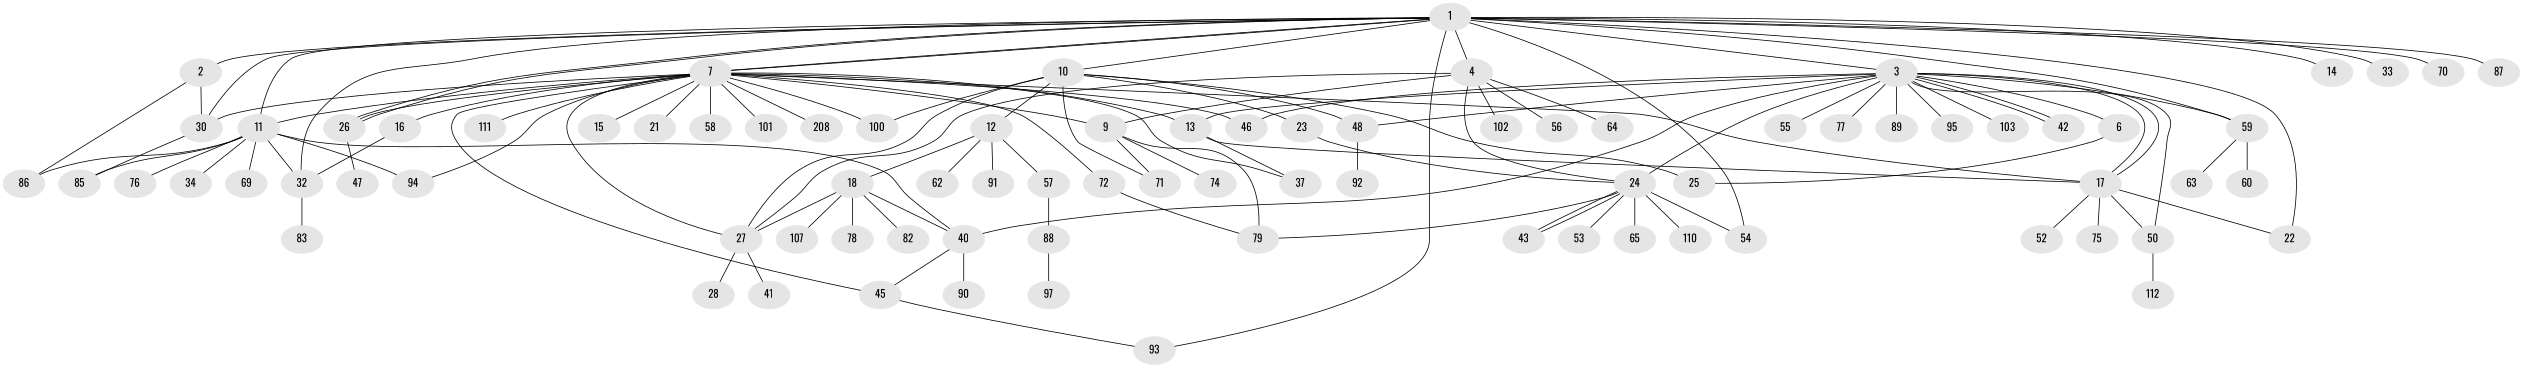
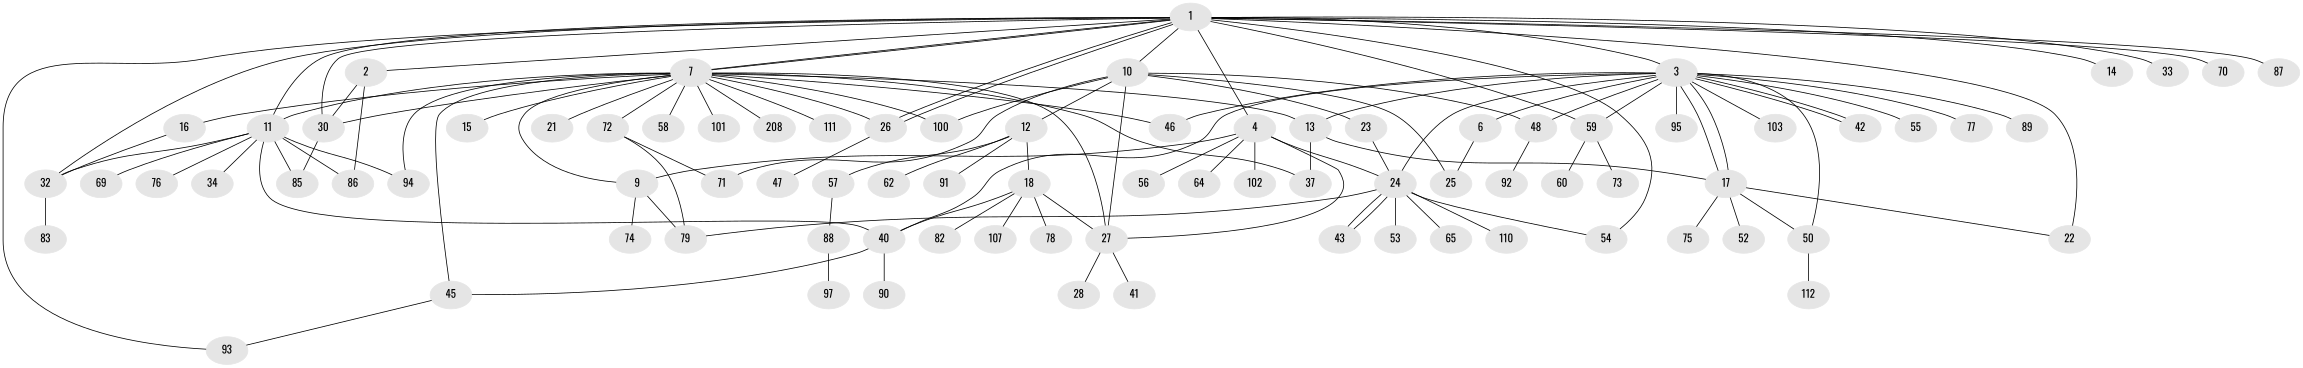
(1408, 103) -> none
(1133, 156) -> (665, 156)
(2192, 184) -> (1618, 184)
